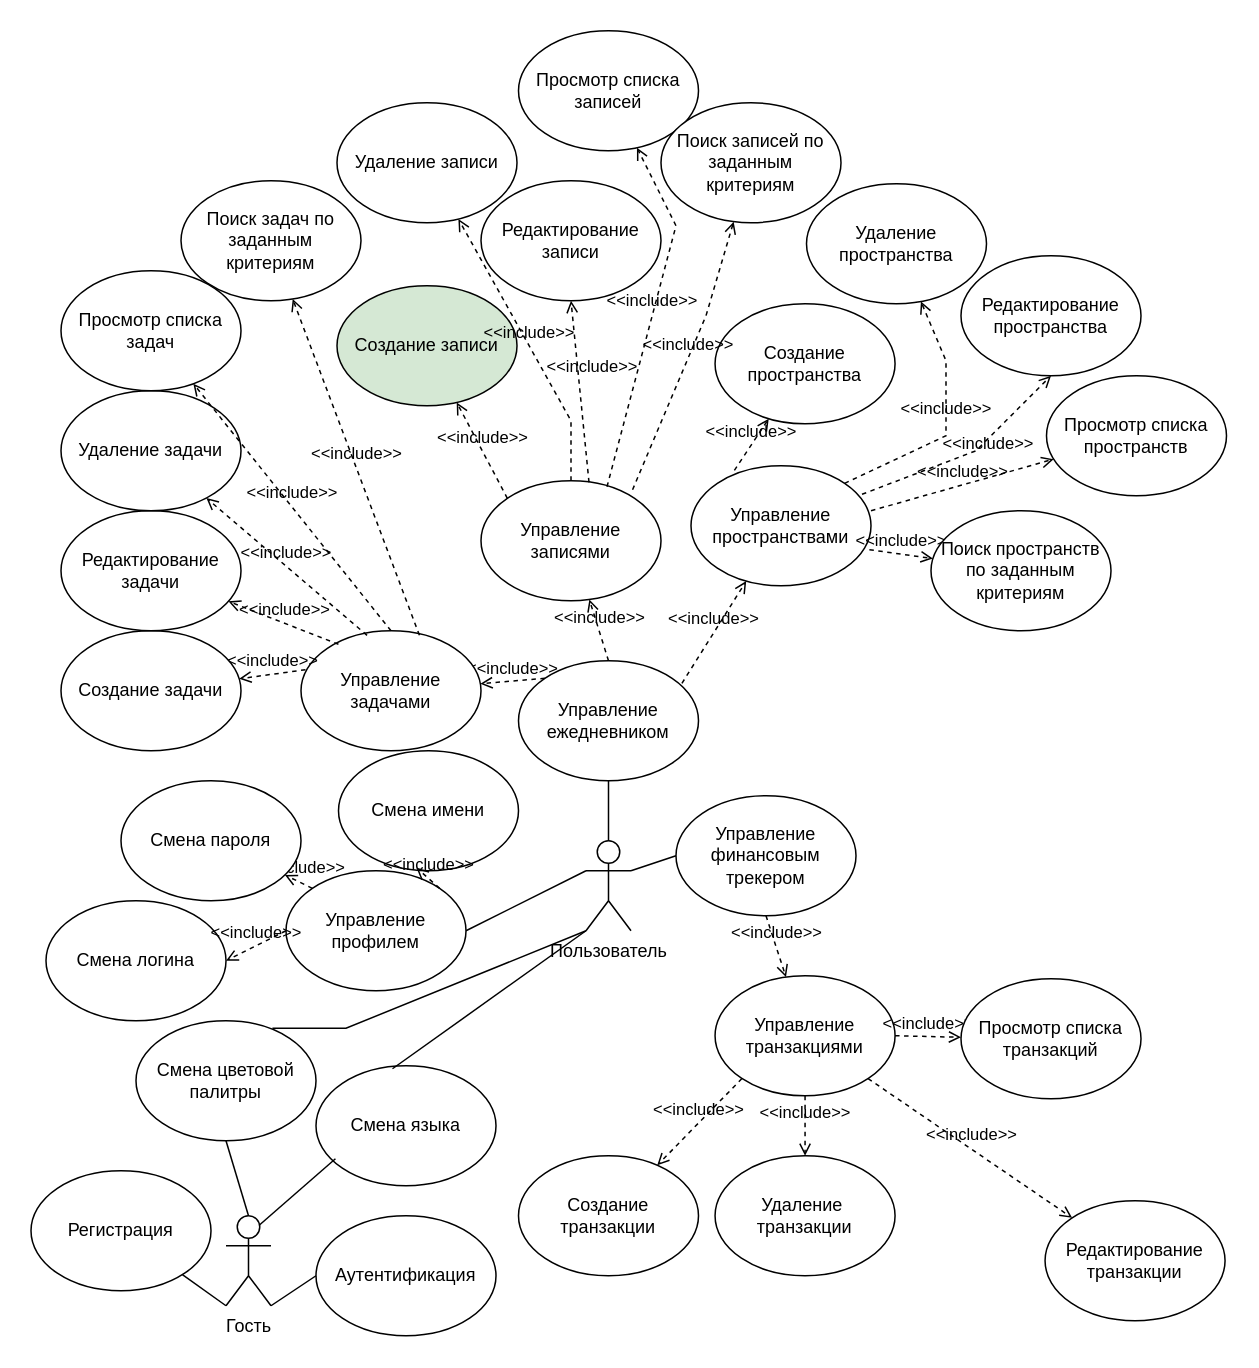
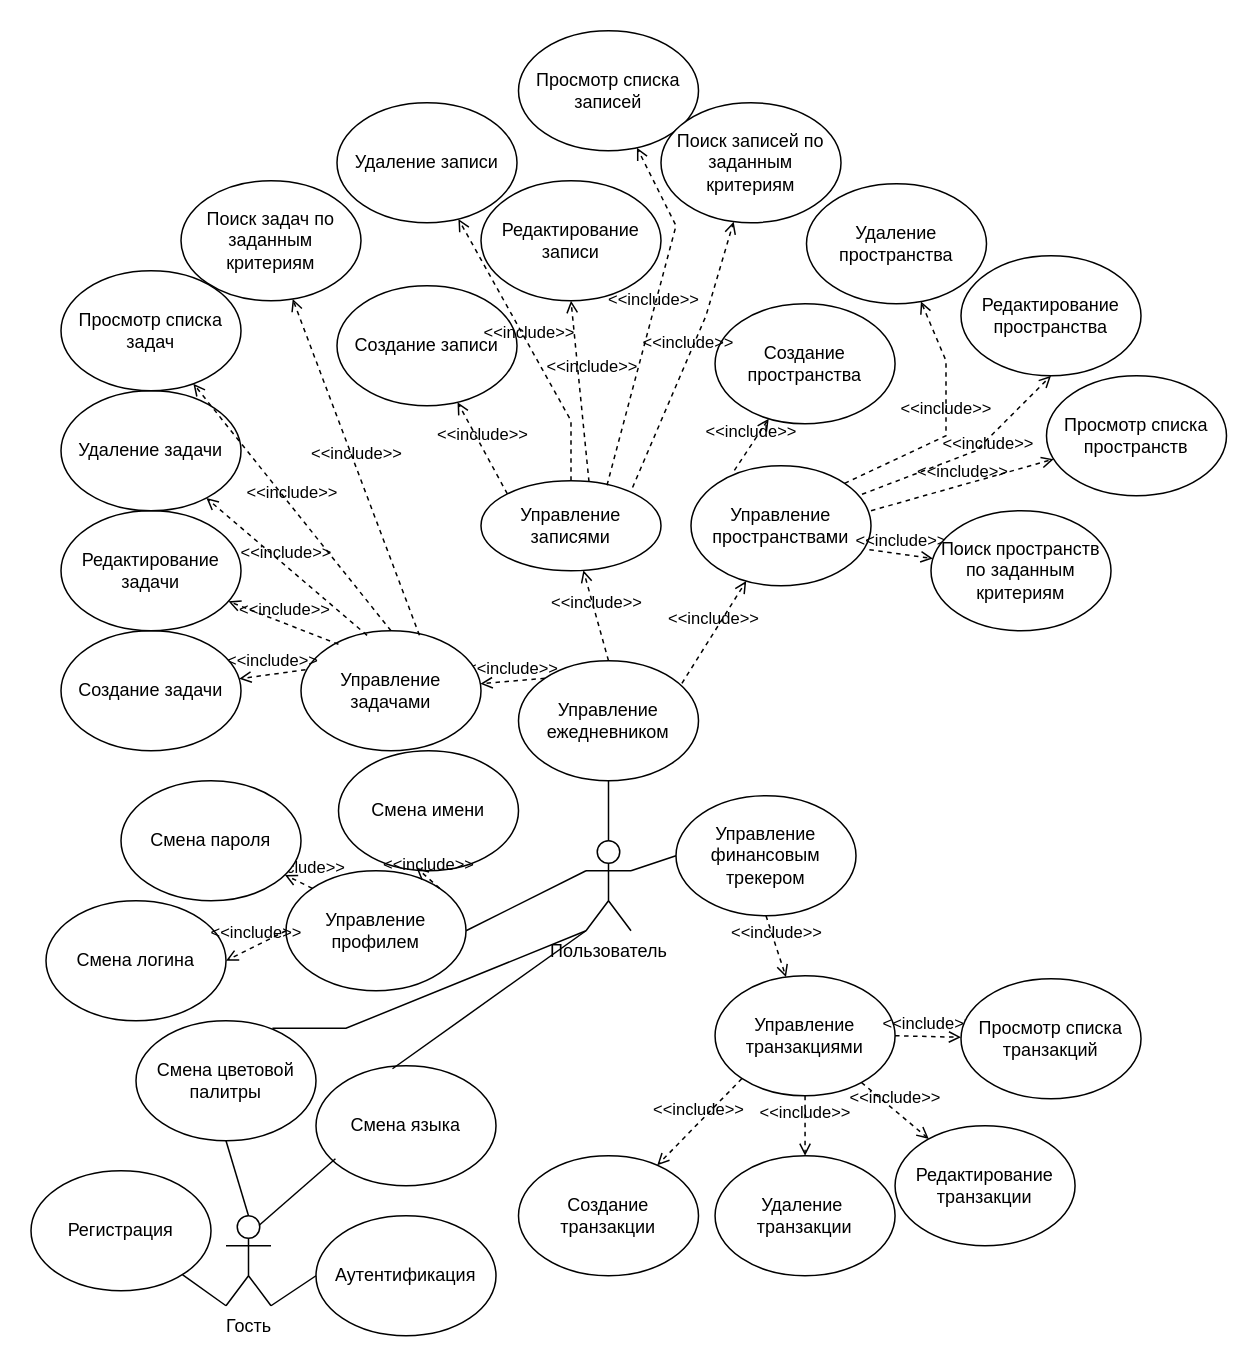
(427, 346) -> (427, 346)
(571, 541) -> (571, 526)
(1135, 1261) -> (985, 1186)
